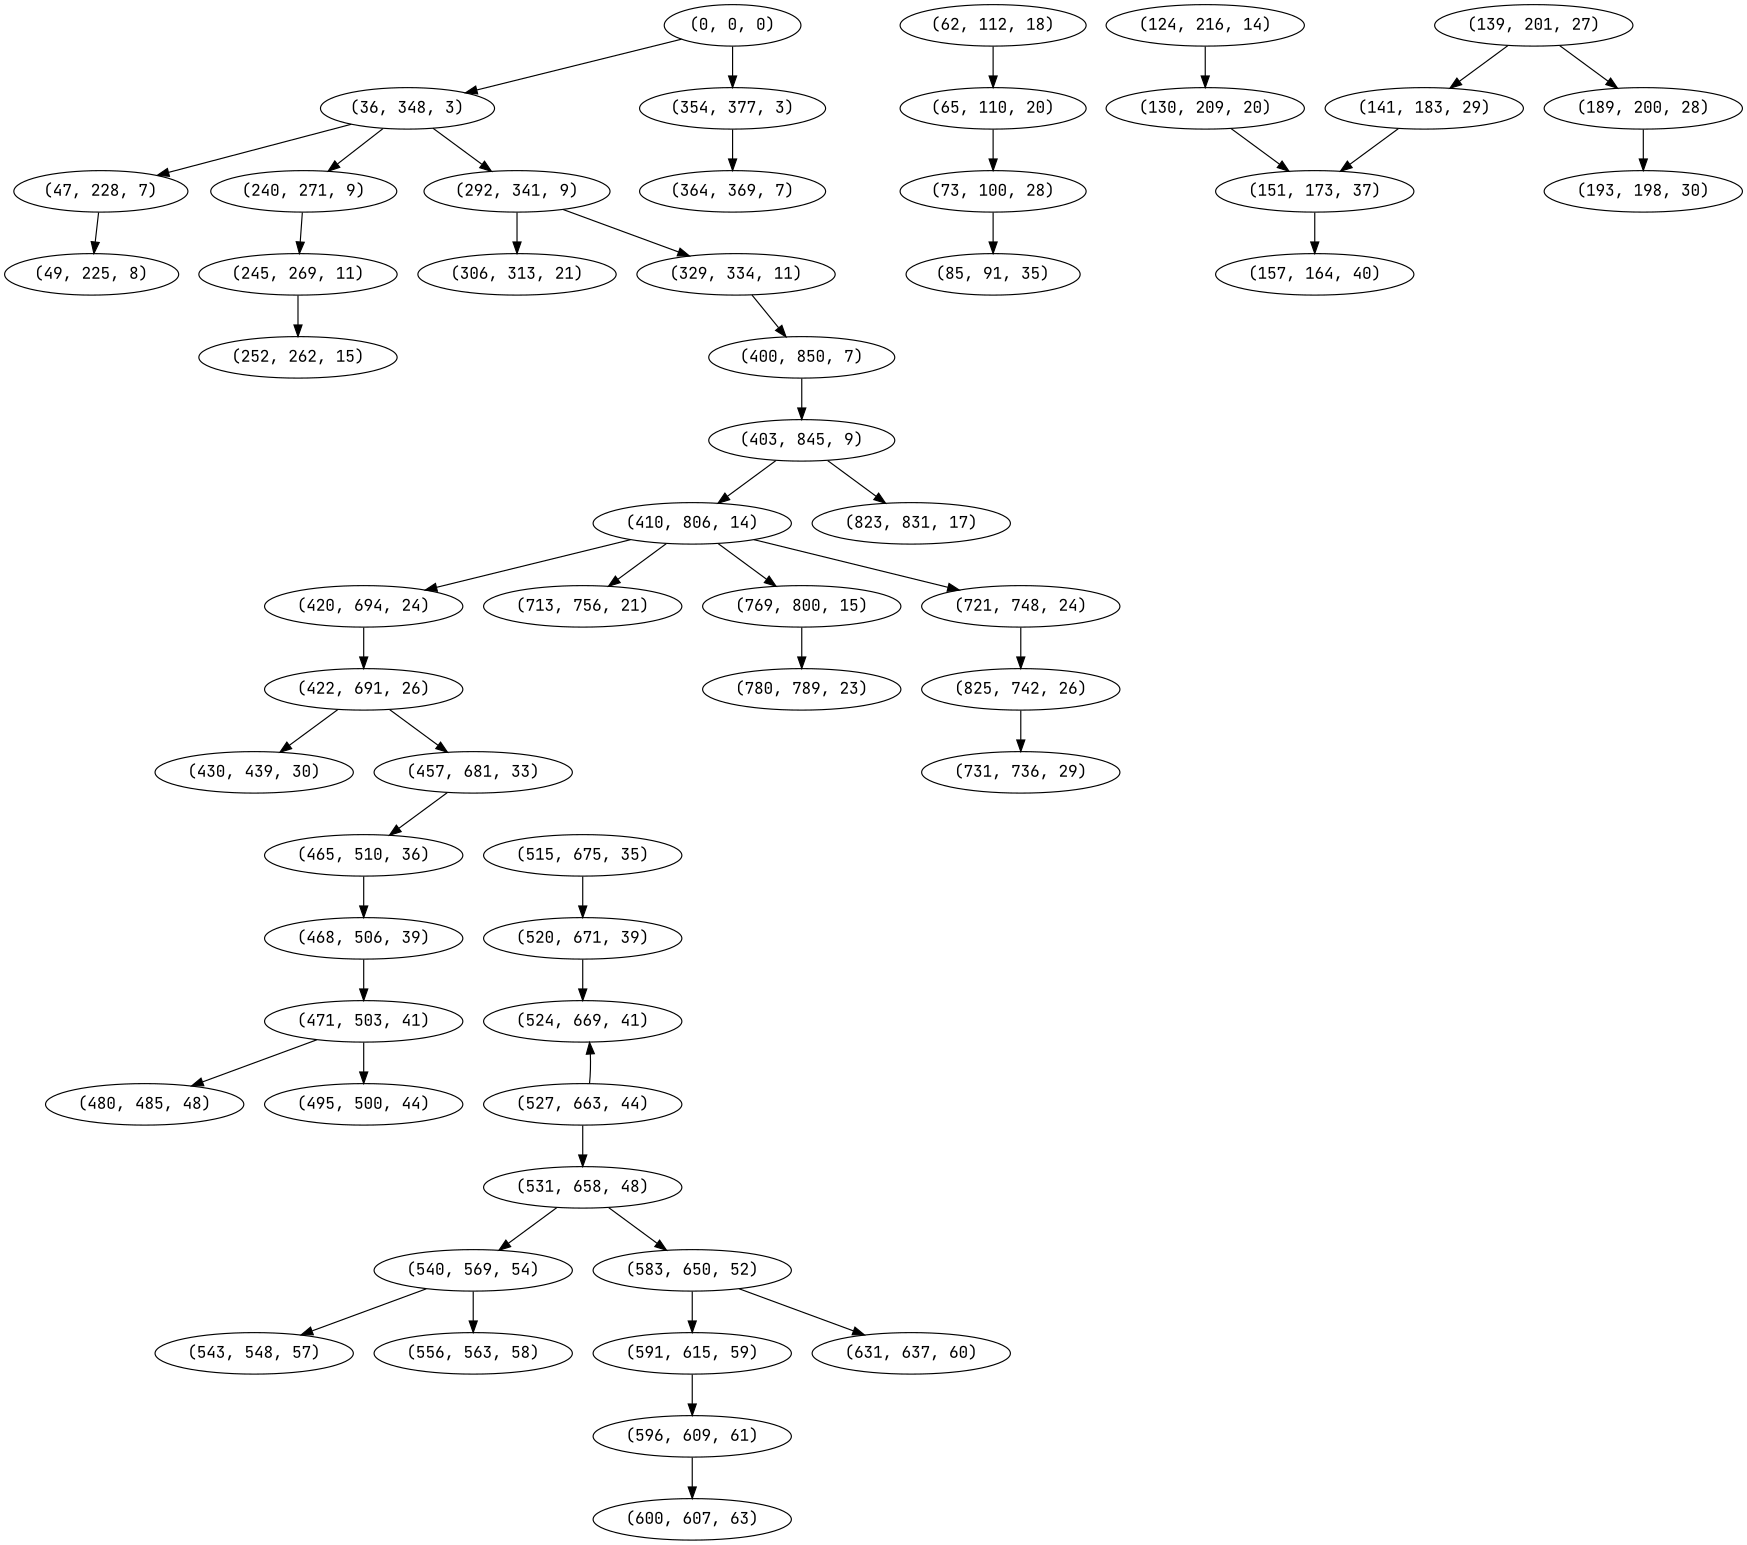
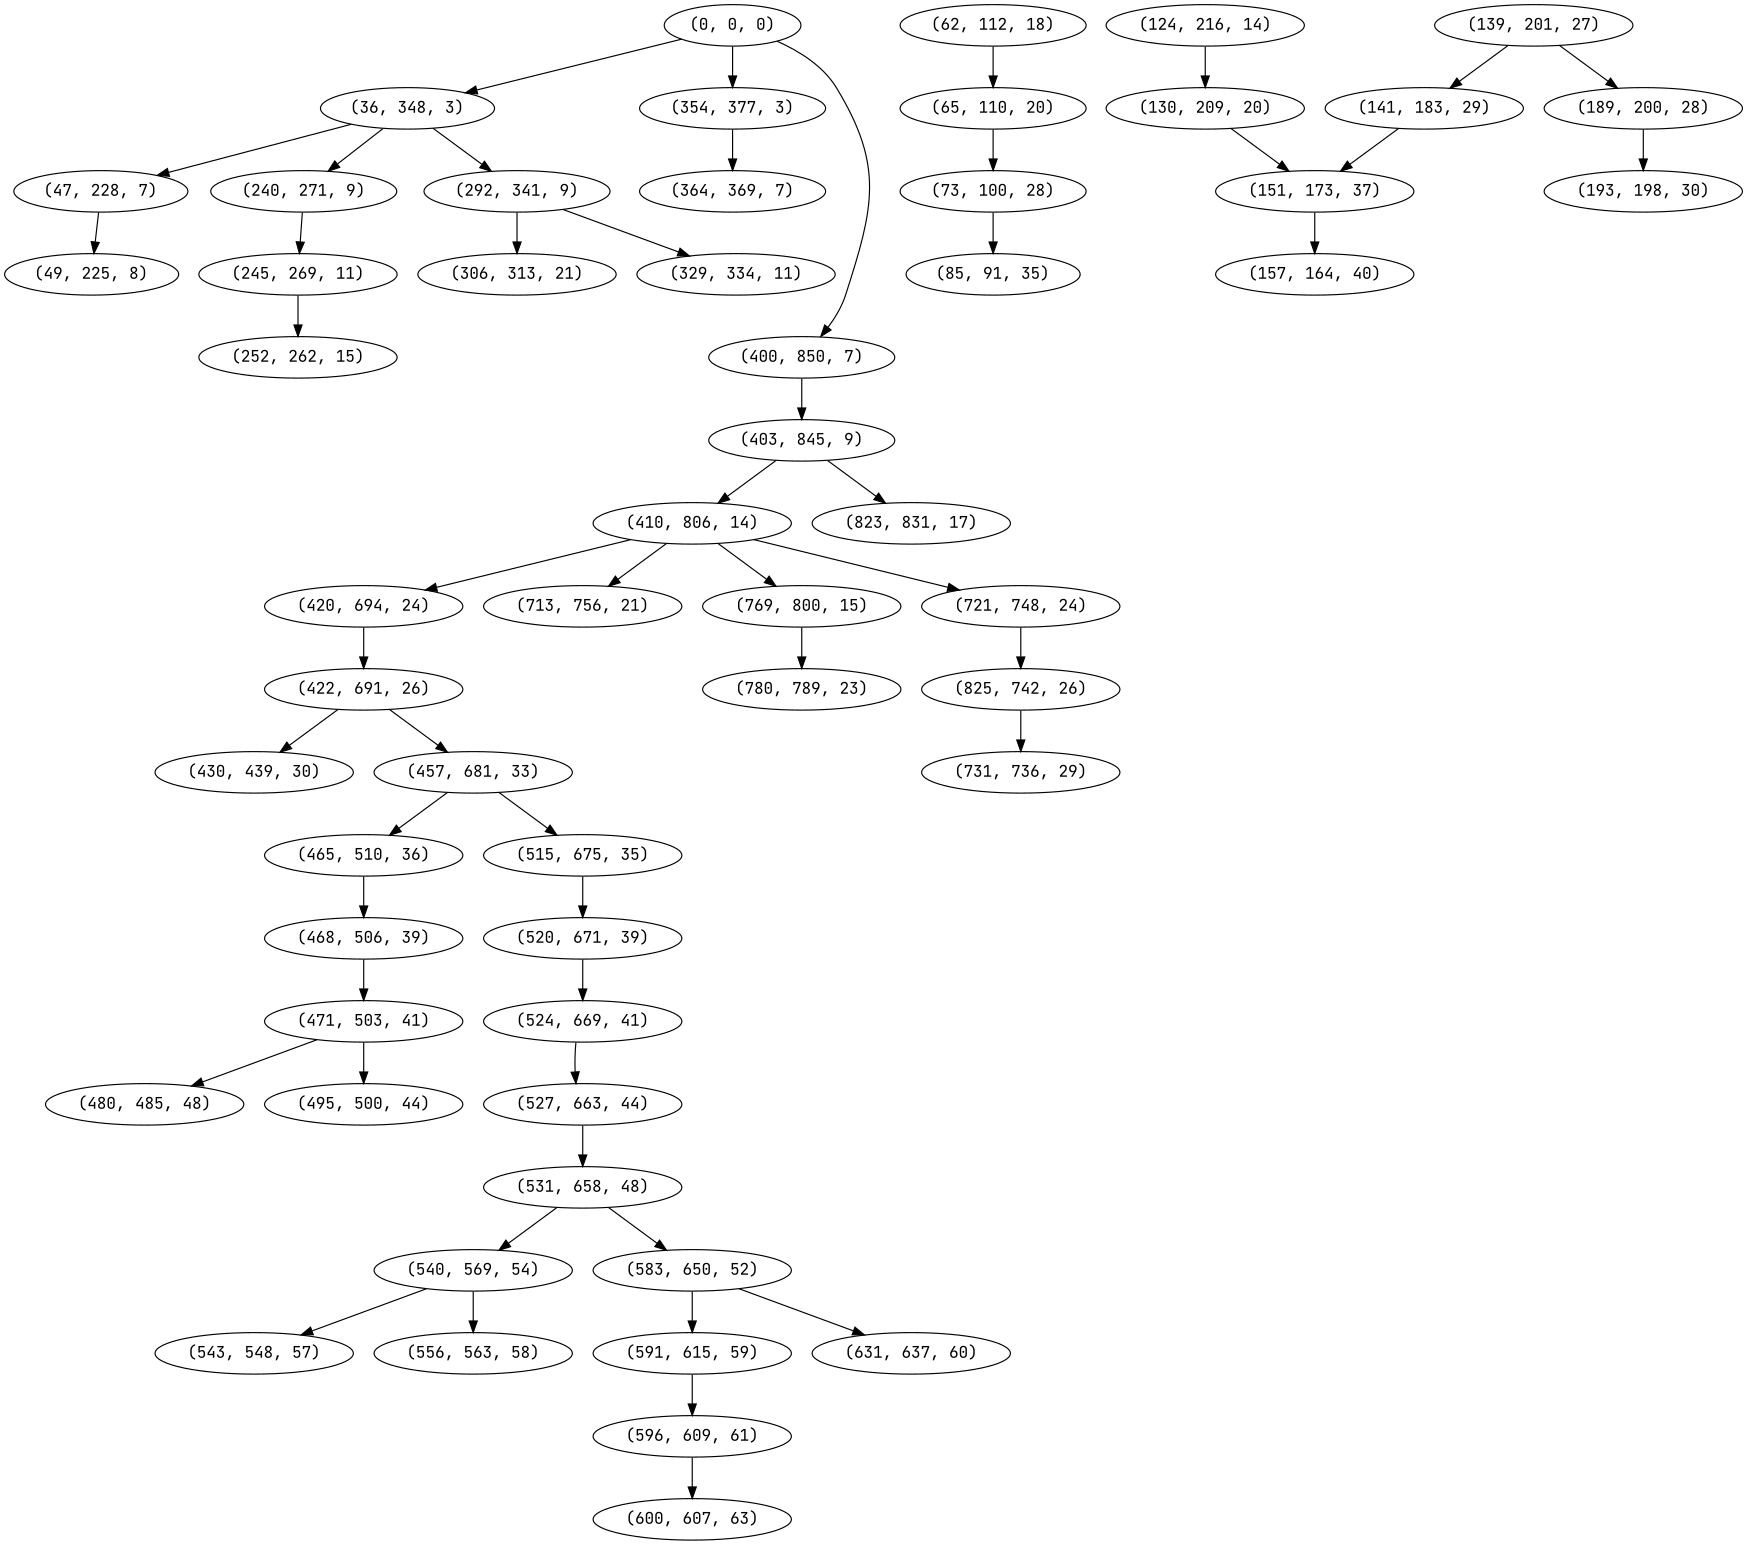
(765, 311) -> (868, 170)
none -> (523, 810)
(590, 1069) -> (575, 1057)
